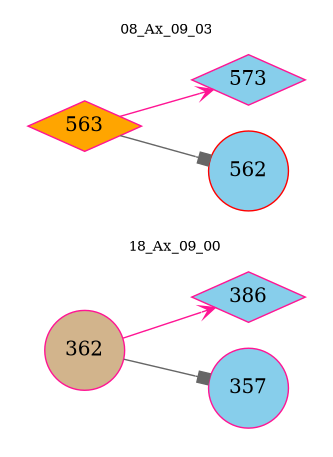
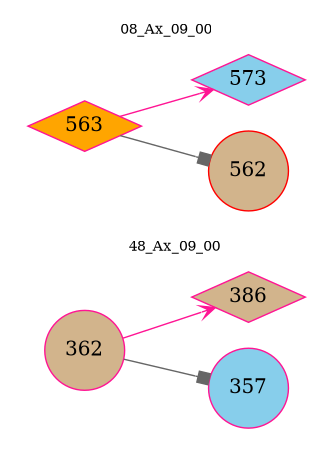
(167, 30) -> (167, 30)
(249, 171) -> (249, 171)
(175, 247) -> (175, 247)
(249, 297) -> (249, 297)
